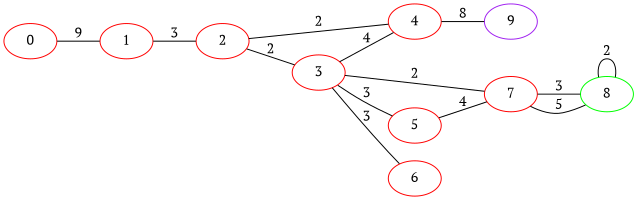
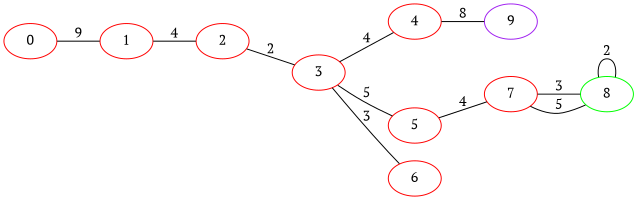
(319, 31) -> none
(175, 34) -> (175, 34)
(415, 83) -> none
(367, 94) -> (367, 94)
